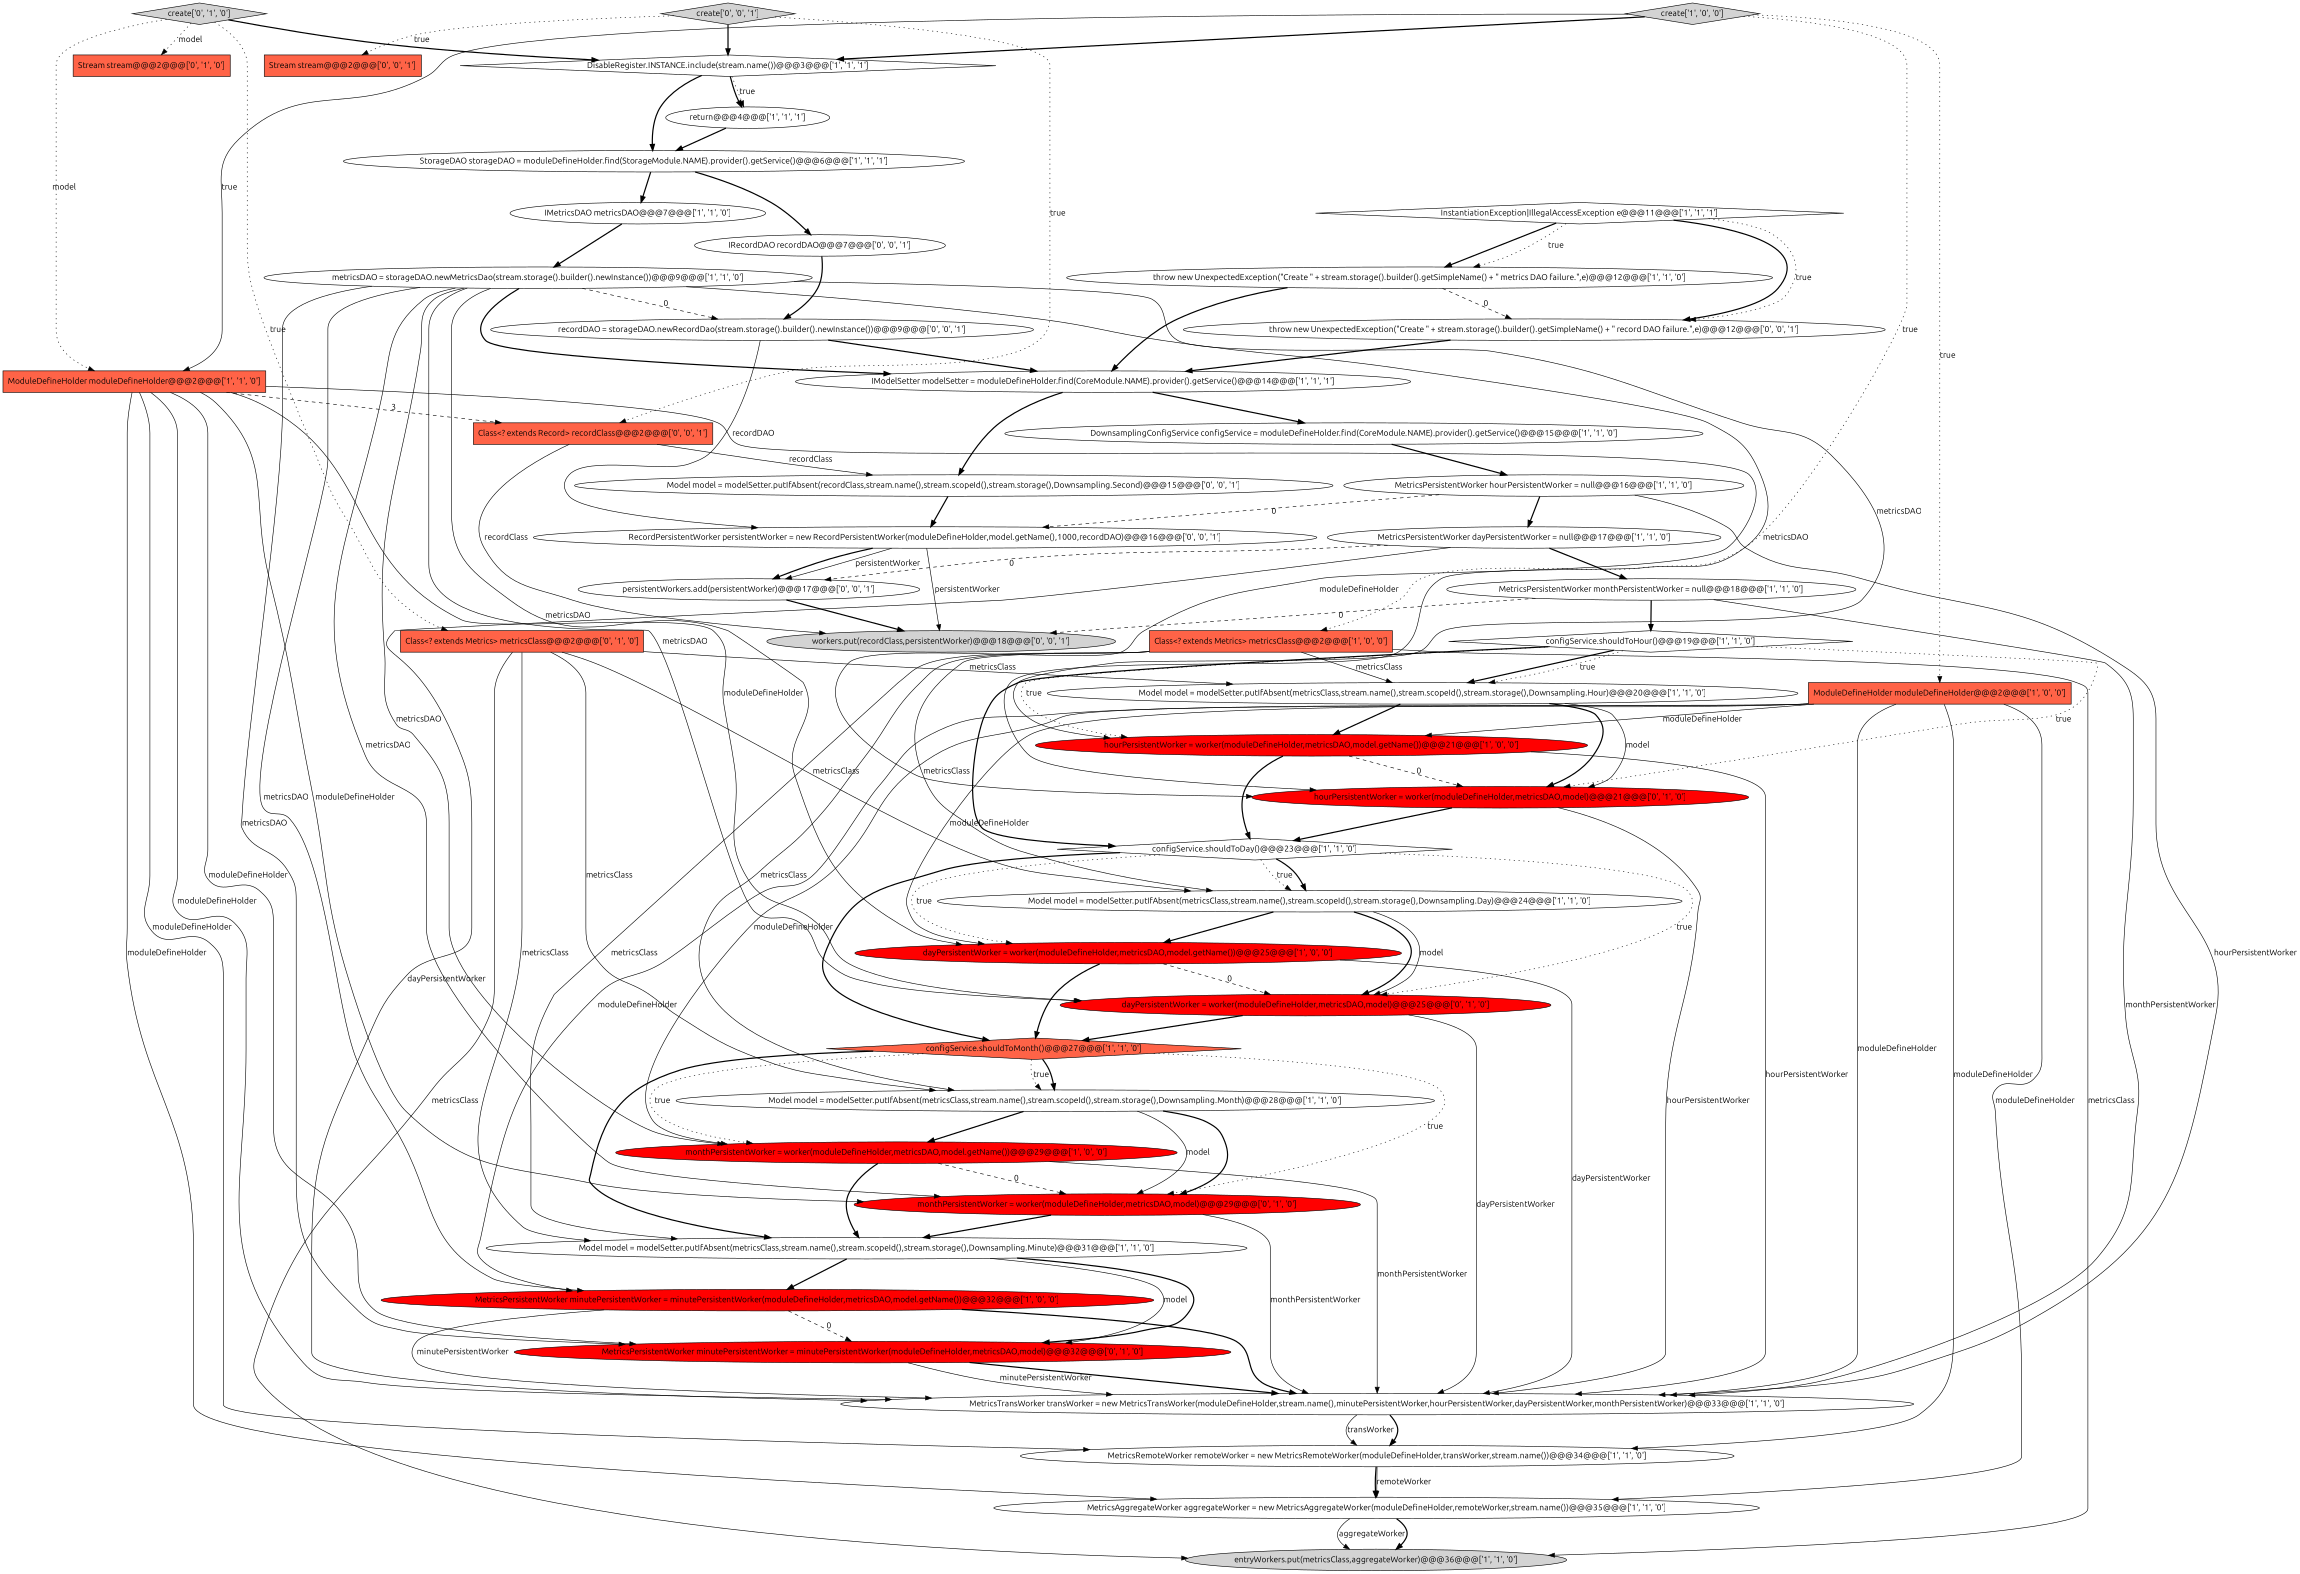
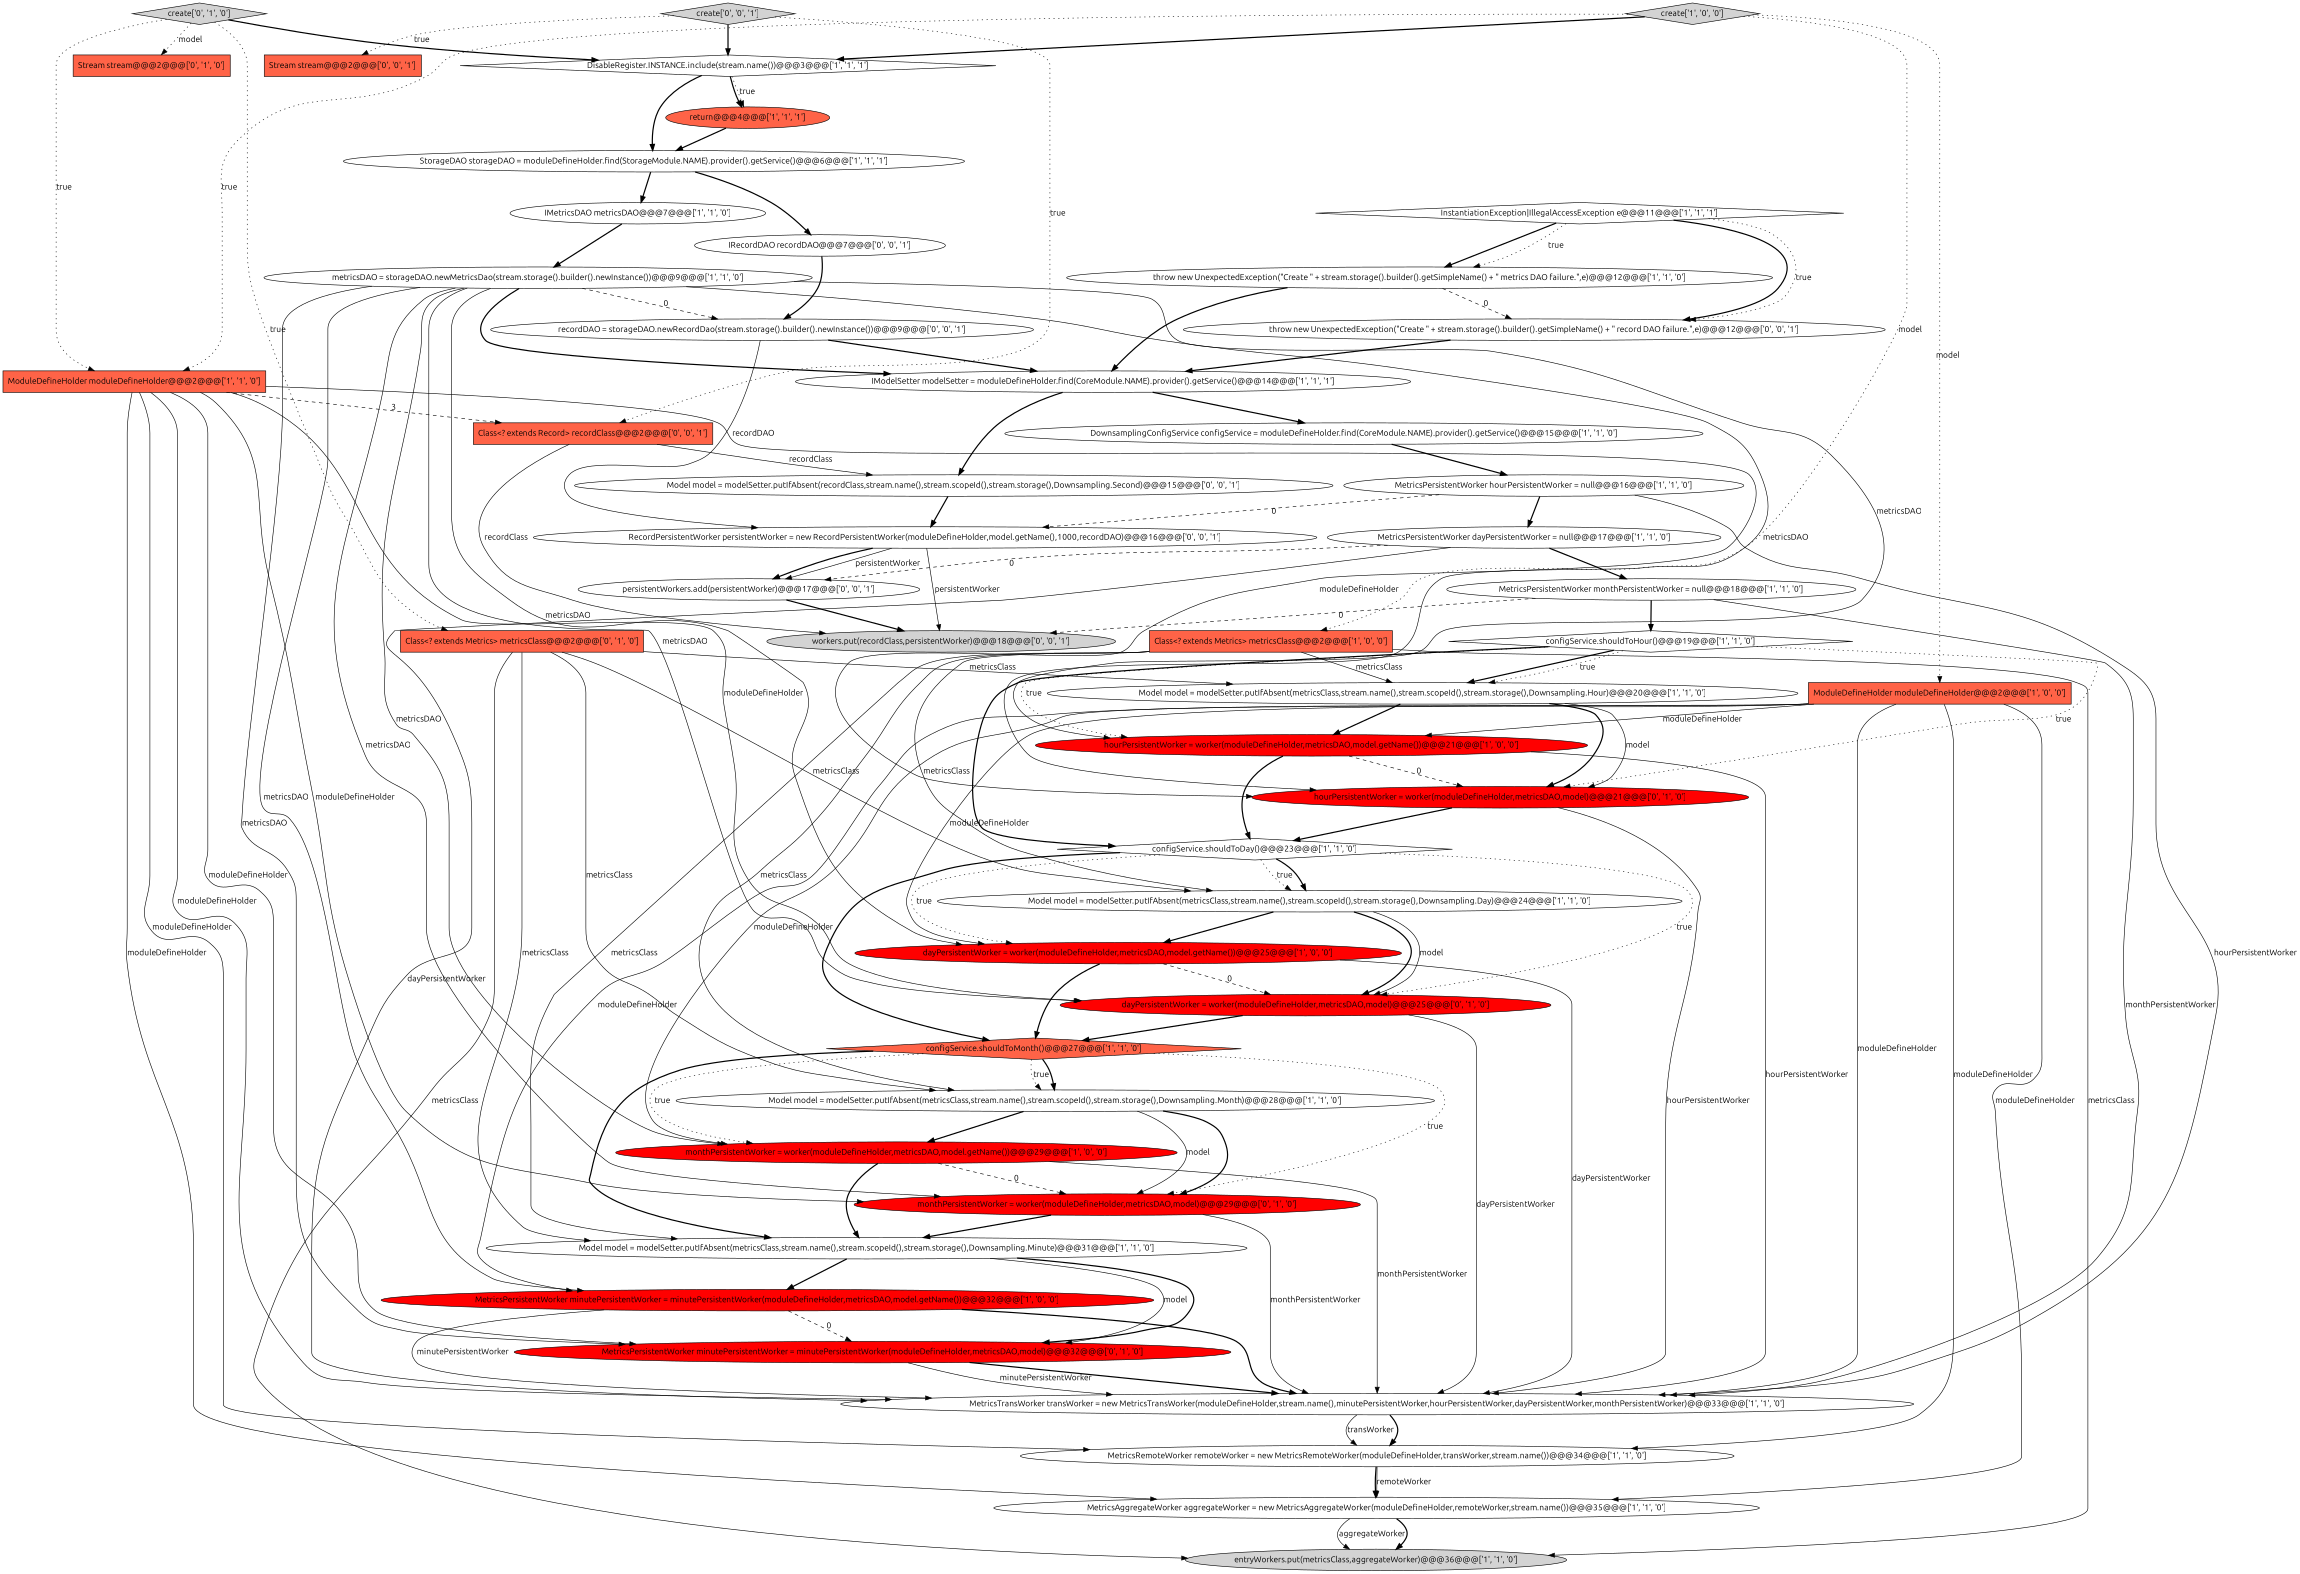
(797, 25) -> (797, 25)
(748, 118) -> (748, 118)
(64, 187) -> (64, 187)
(1910, 330) -> (1910, 330)
(1948, 356) -> (1948, 356)
